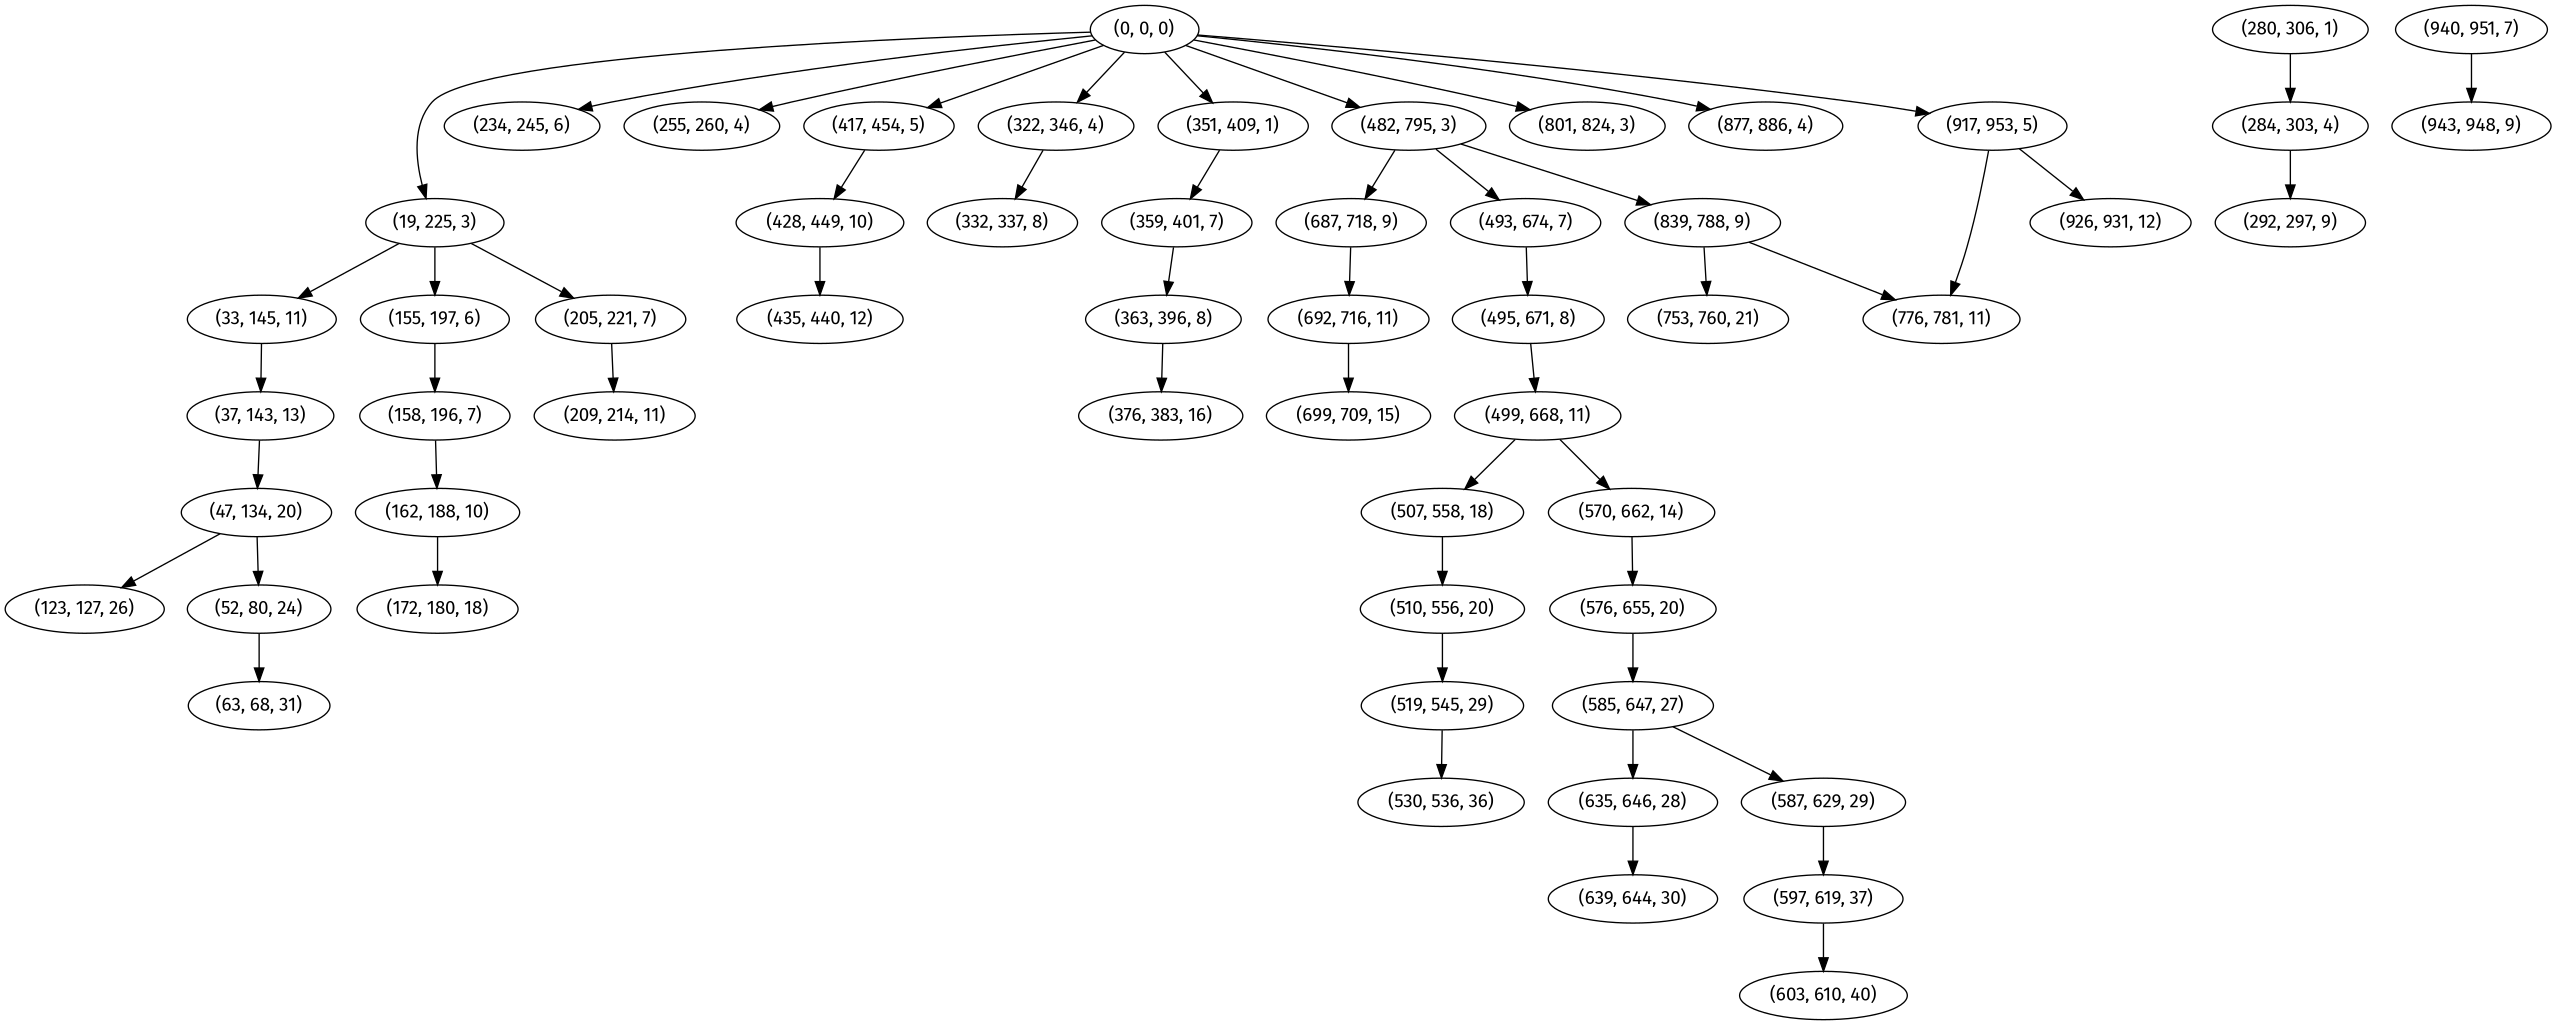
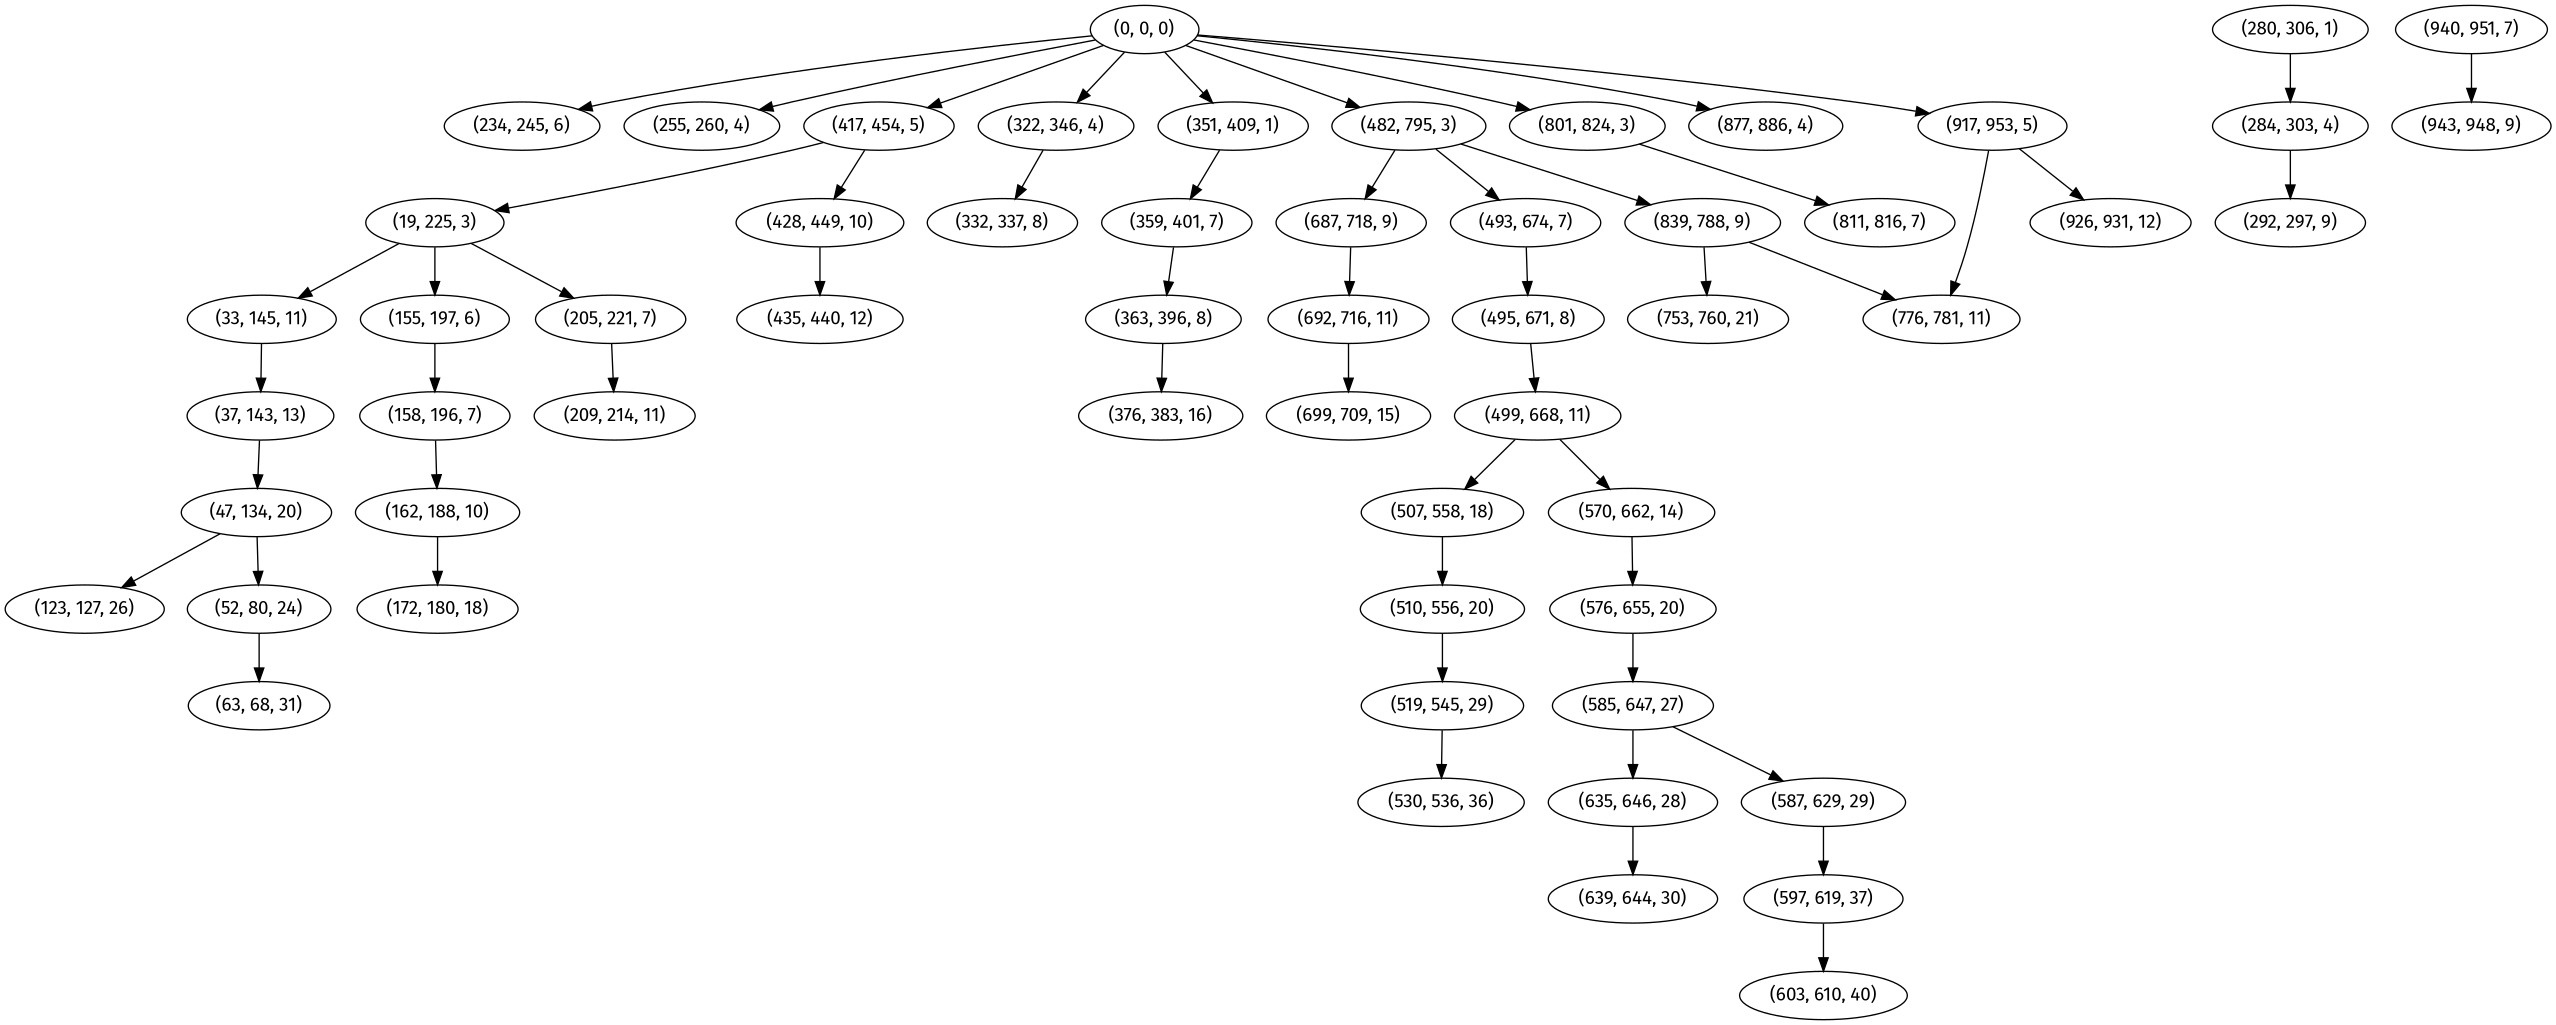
(715, 51) -> (666, 177)
none -> (1880, 223)
